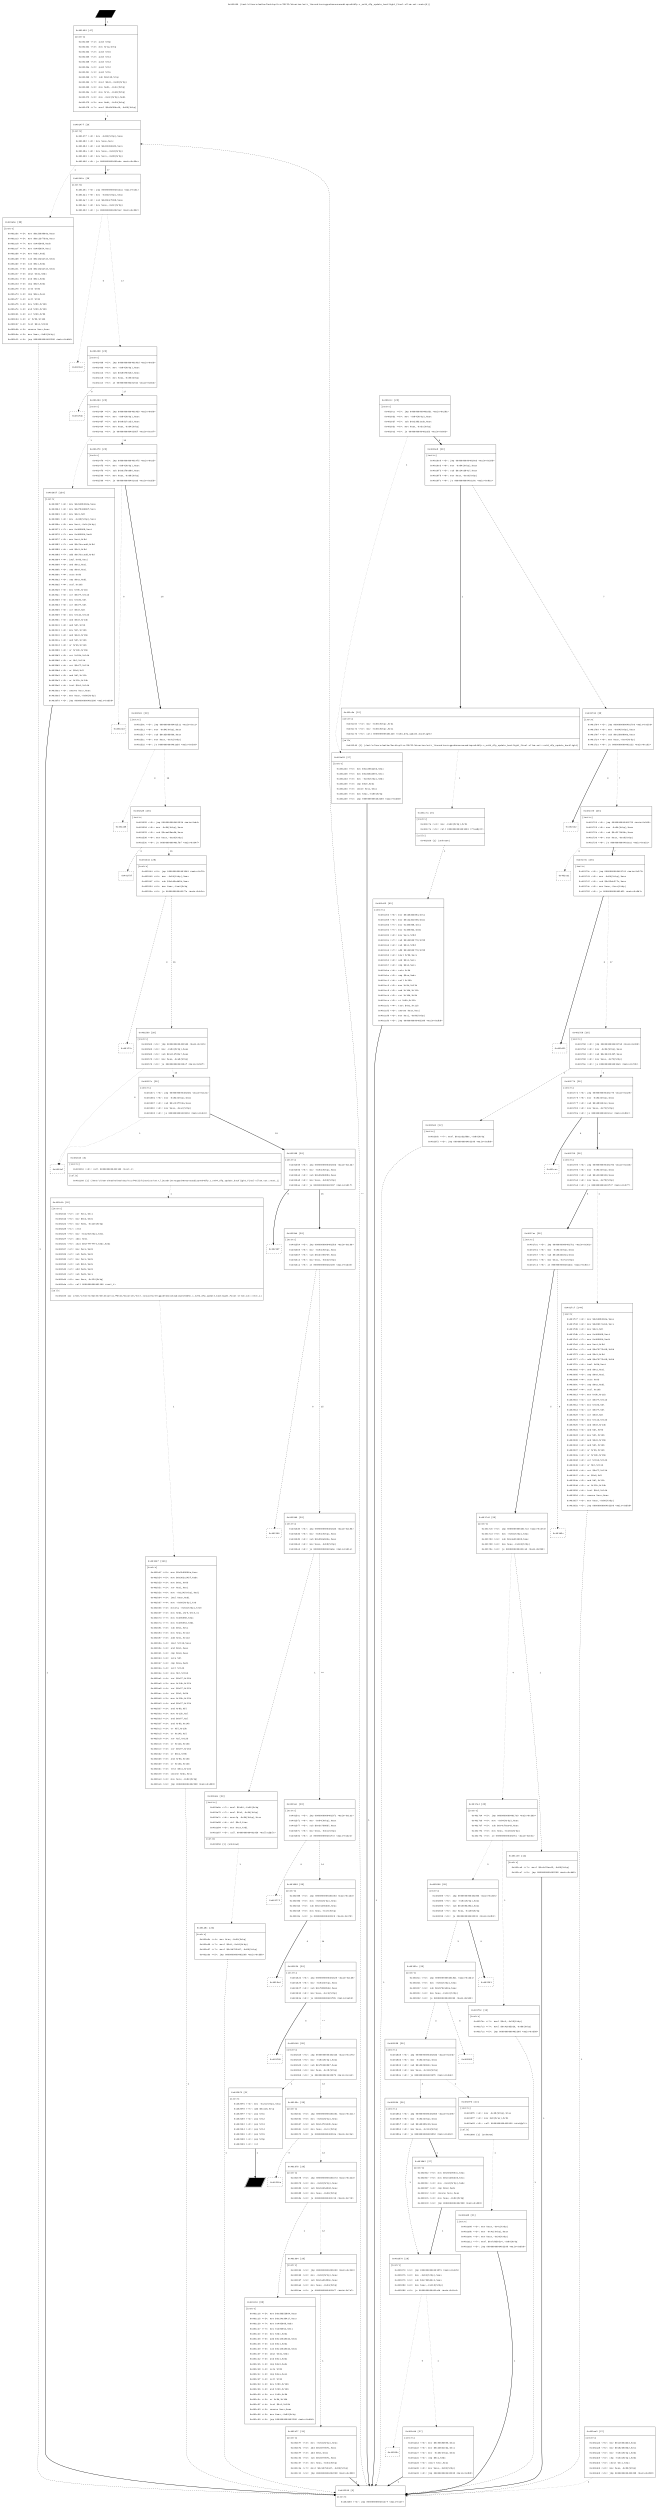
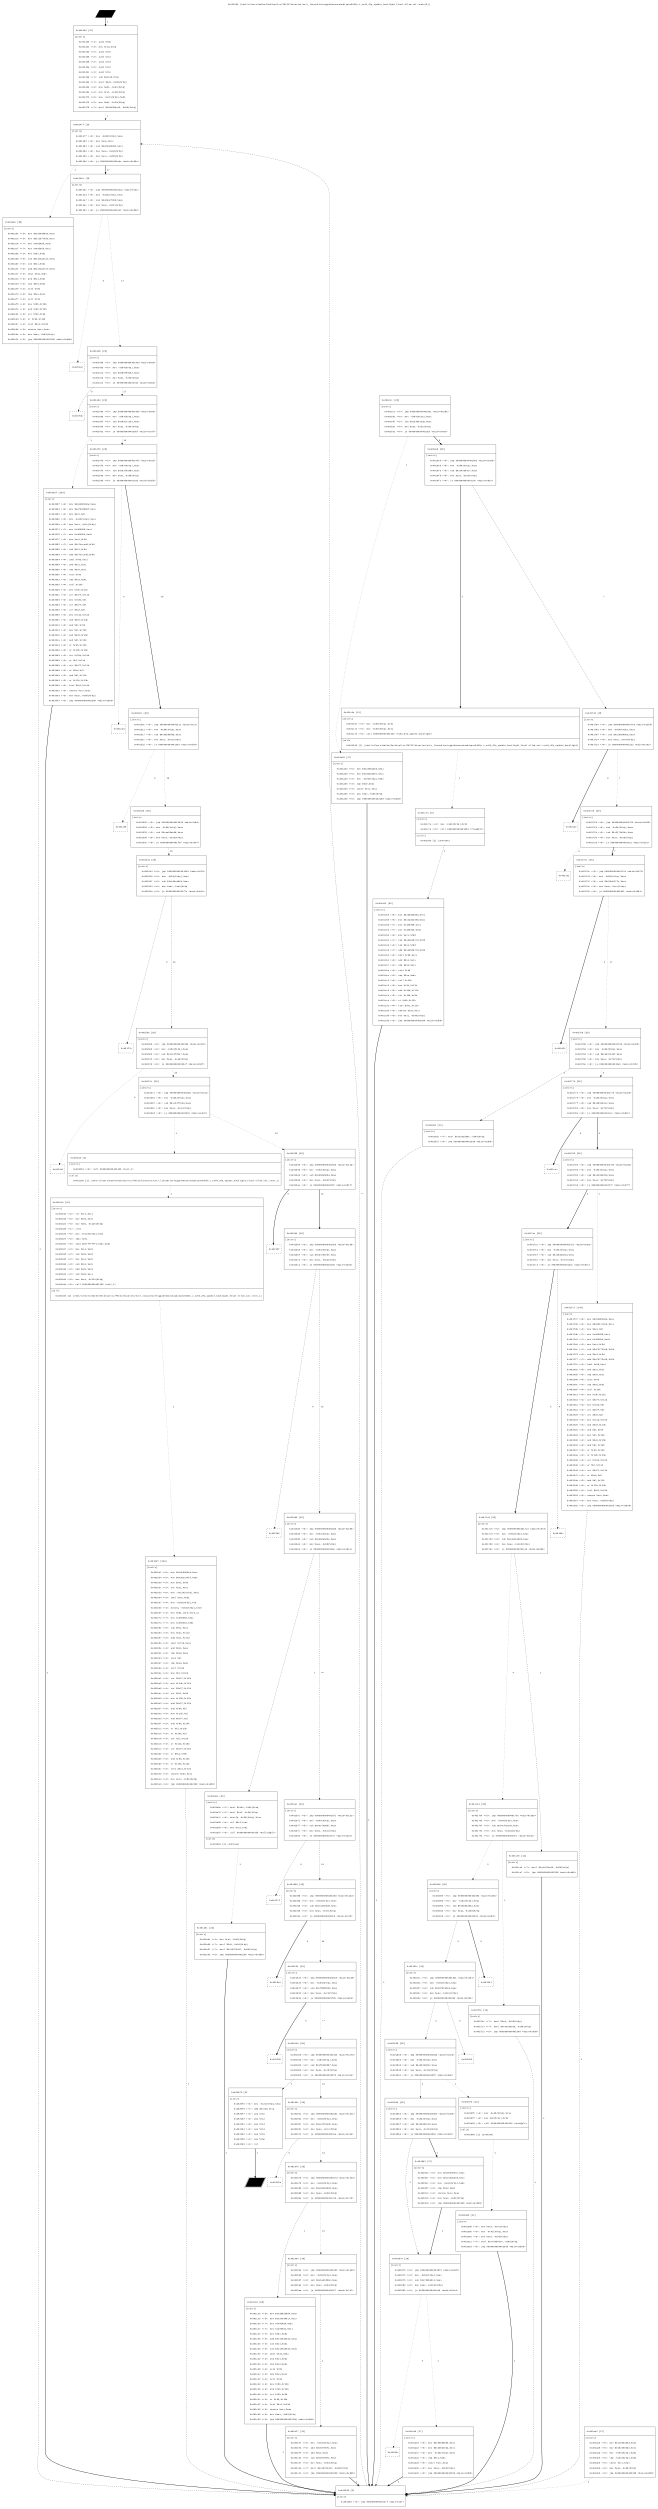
(126, 876) -> none
(246, 1131) -> (246, 1131)
(99, 1141) -> (174, 1135)
(224, 2267) -> (224, 2267)
none -> (281, 2477)
